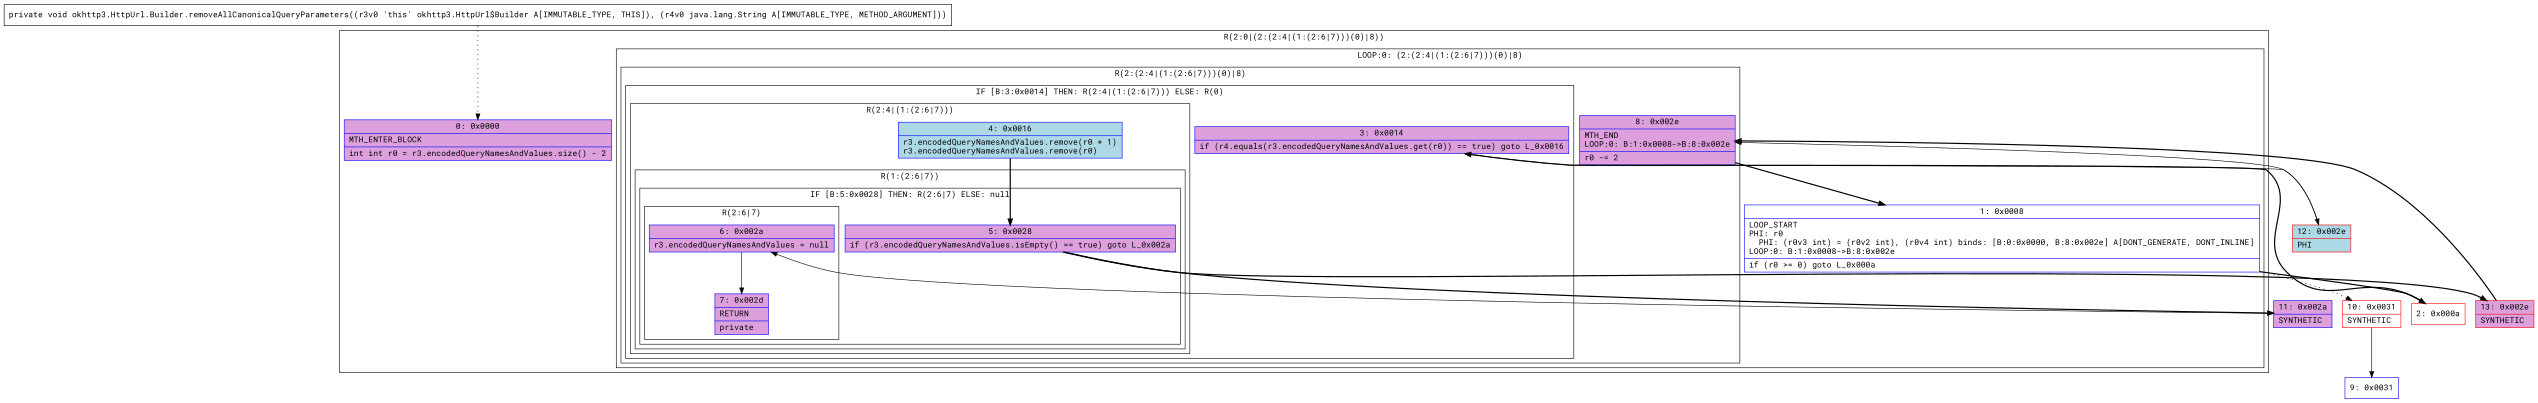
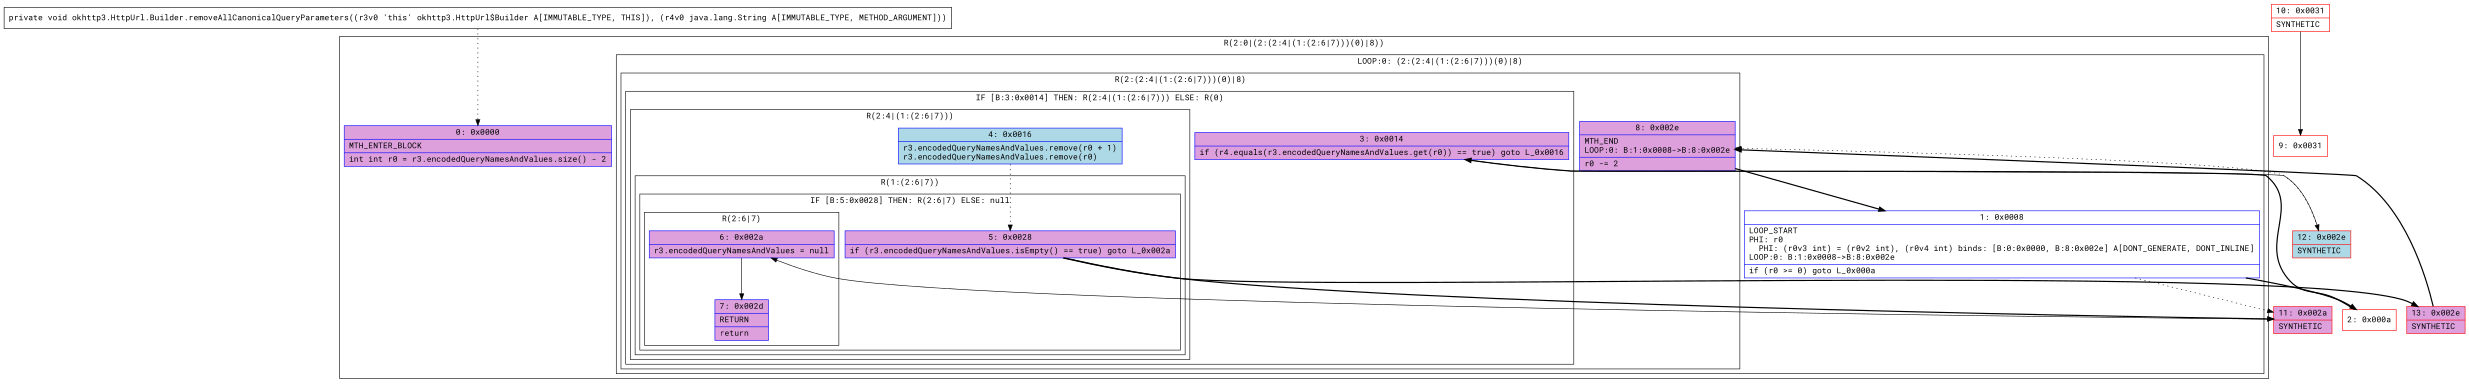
(2046, 152) -> (2046, 157)
(1010, 184) -> (1010, 190)
(2305, 245) -> (2319, 251)
(2304, 283) -> (2201, 294)
(2303, 314) -> (2303, 320)
(737, 327) -> (734, 333)
(2372, 388) -> (2300, 146)
